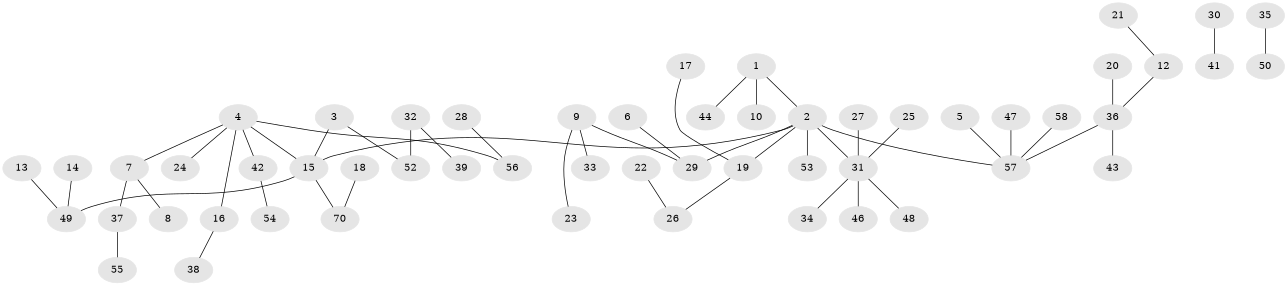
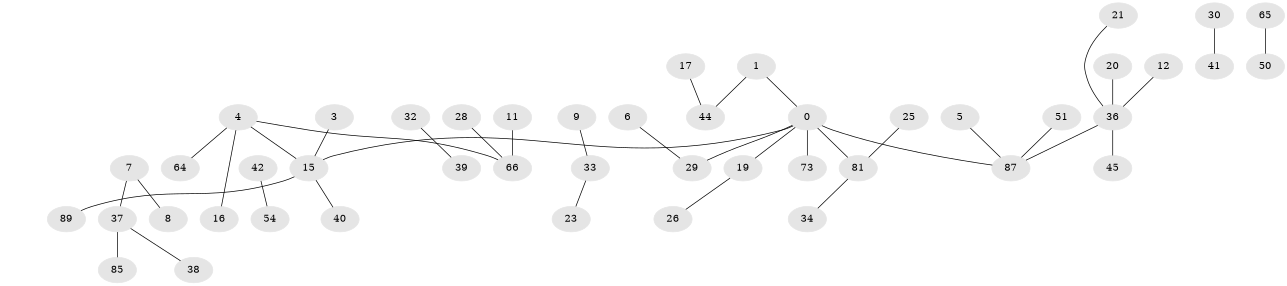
(1265, 16) -> (1265, 16)
(1141, 41) -> (1085, 65)
none -> (513, 117)
(756, 117) -> none
(807, 117) -> (807, 117)
(858, 117) -> none
(1011, 117) -> none
(1062, 117) -> (1062, 117)
(682, 132) -> (696, 92)
(184, 142) -> none
(248, 143) -> none
(634, 143) -> none
(22, 168) -> none
(73, 168) -> none
(180, 168) -> (180, 168)
(360, 168) -> none
(411, 168) -> none
(513, 168) -> (513, 168)
(564, 168) -> (581, 194)
(641, 168) -> none
(807, 168) -> (807, 168)
(858, 168) -> (858, 168)
(1011, 168) -> (1011, 168)
(1113, 168) -> (1113, 168)
(66, 219) -> (66, 219)
(340, 219) -> (340, 219)
(858, 219) -> none
(909, 219) -> none
(206, 245) -> (156, 245)
(117, 270) -> (117, 270)
